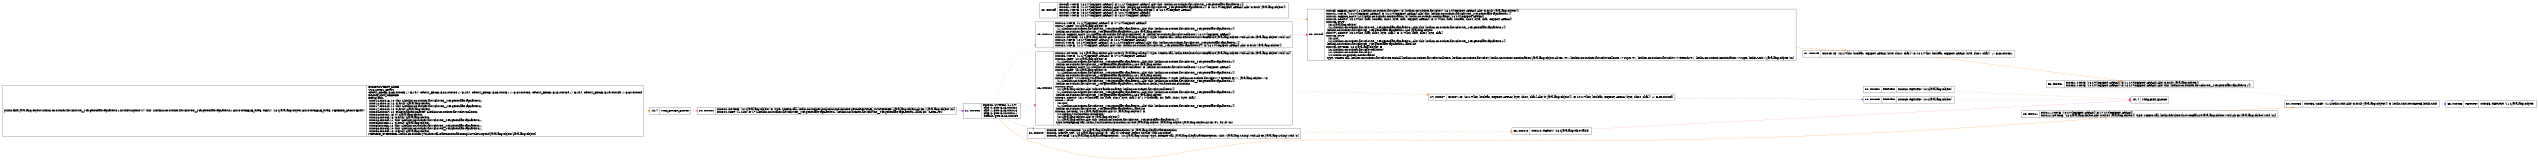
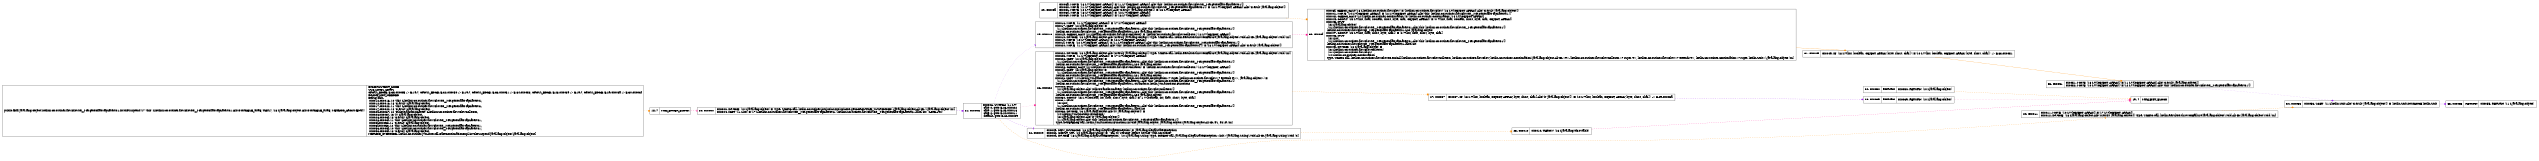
(2257, 109) -> (2257, 109)
(1546, 141) -> (1546, 141)
